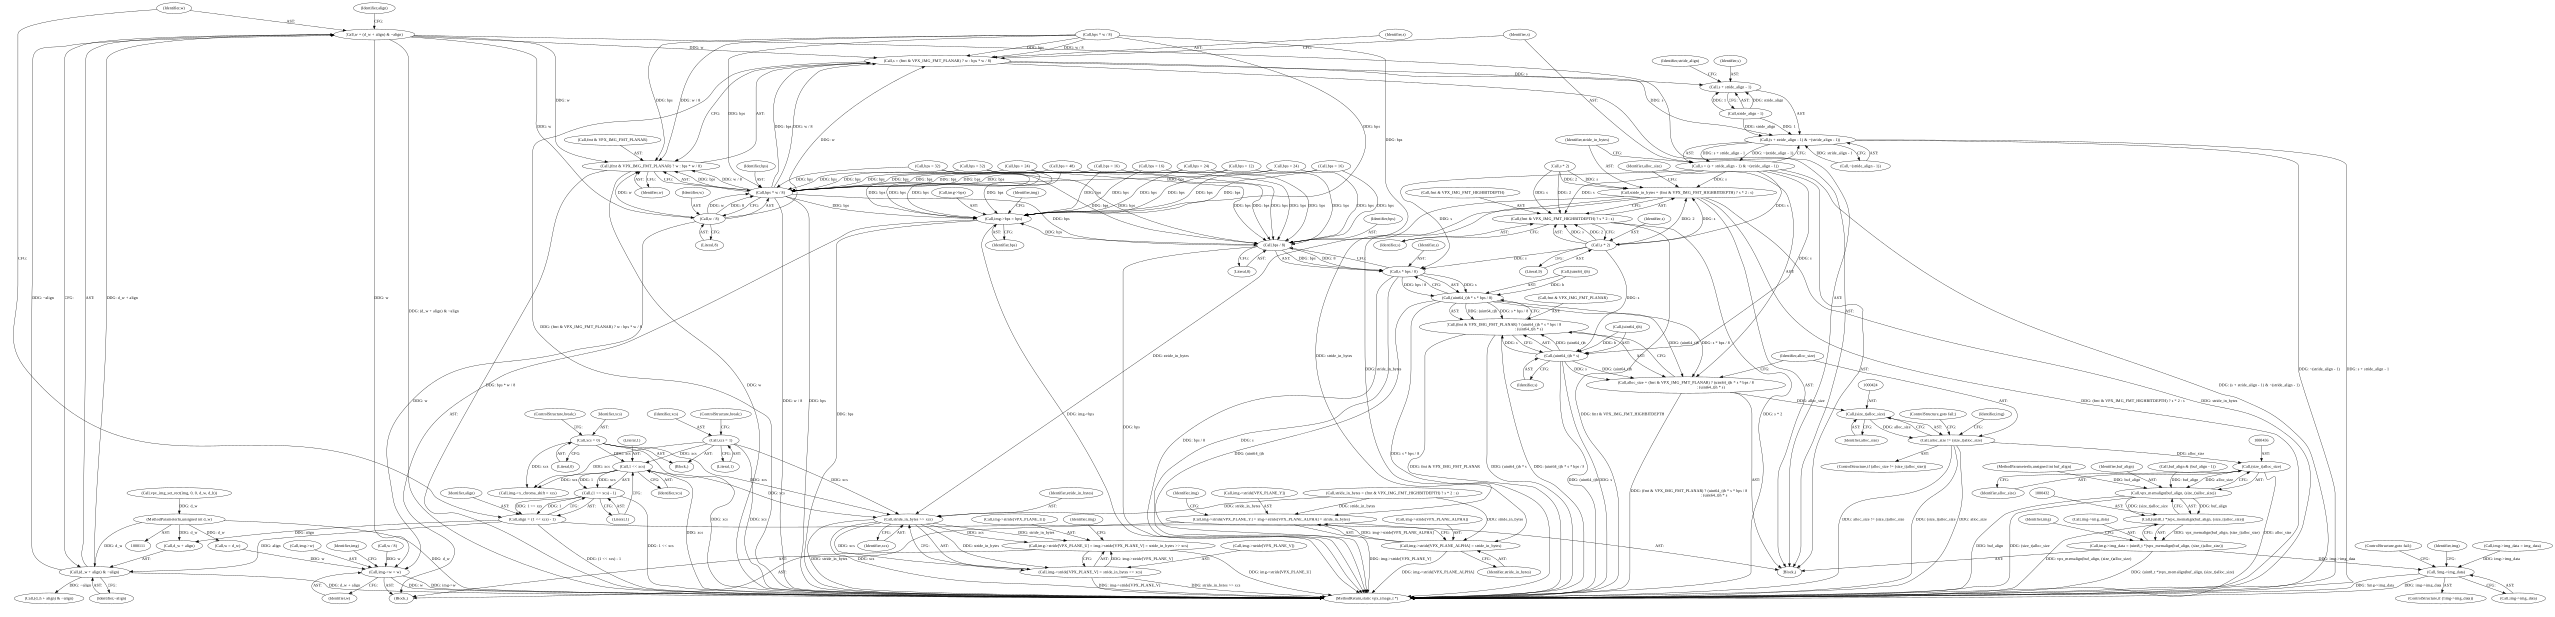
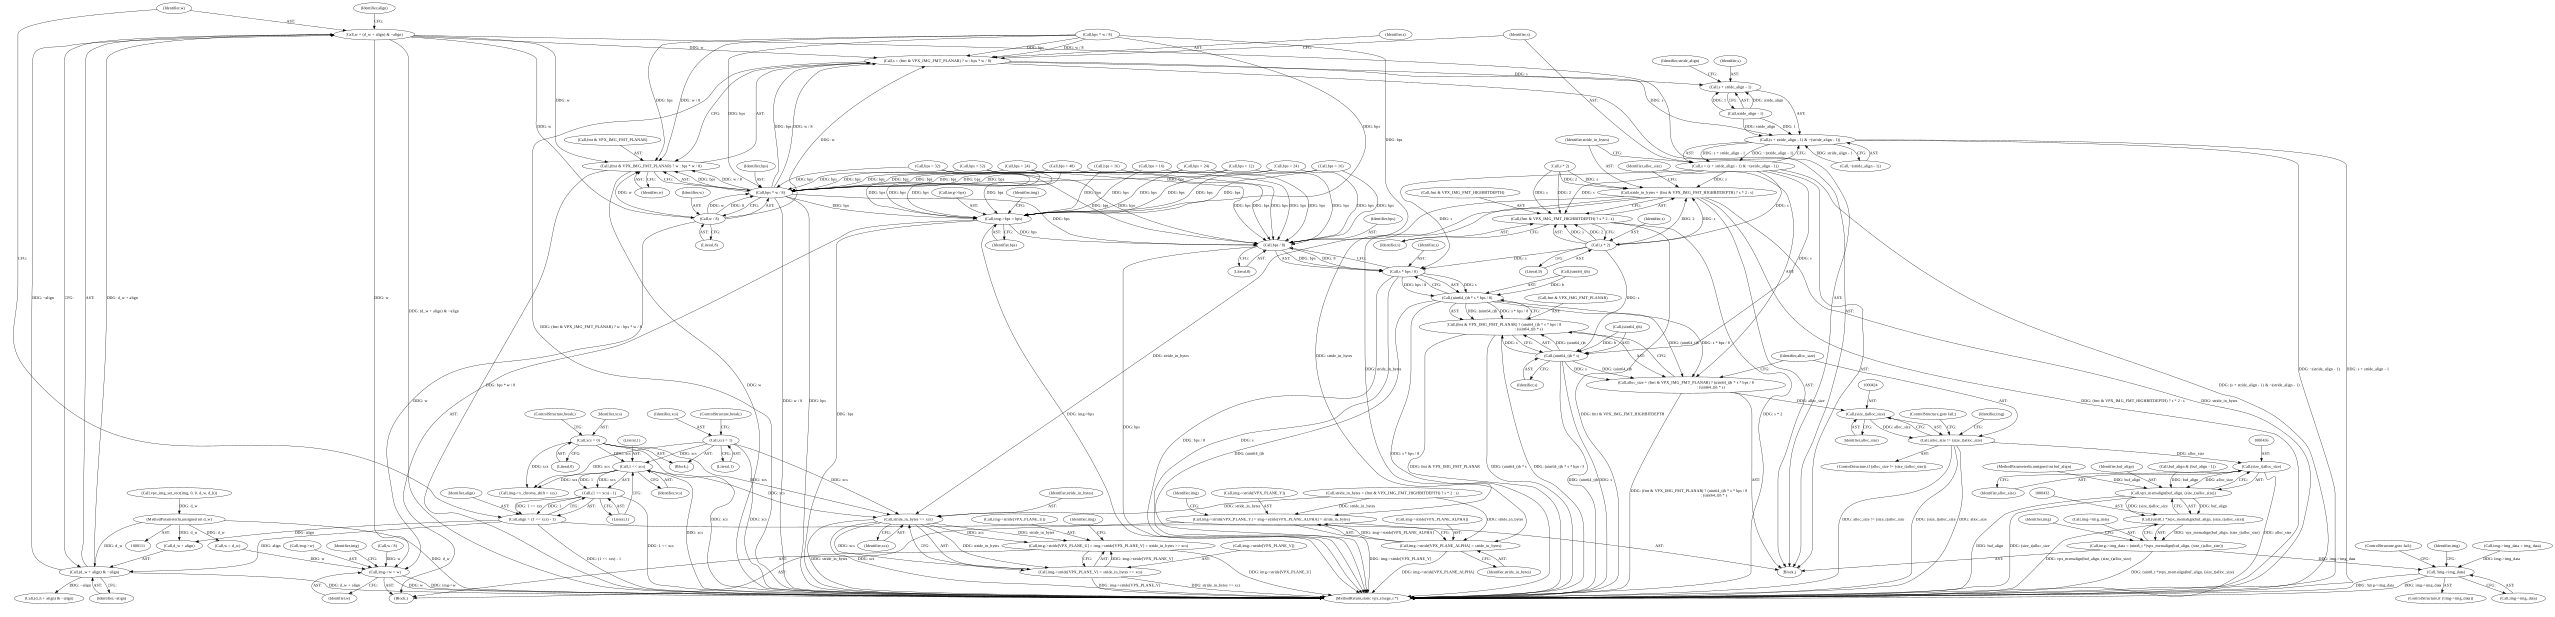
(1080, 239) -> (1111, 242)
